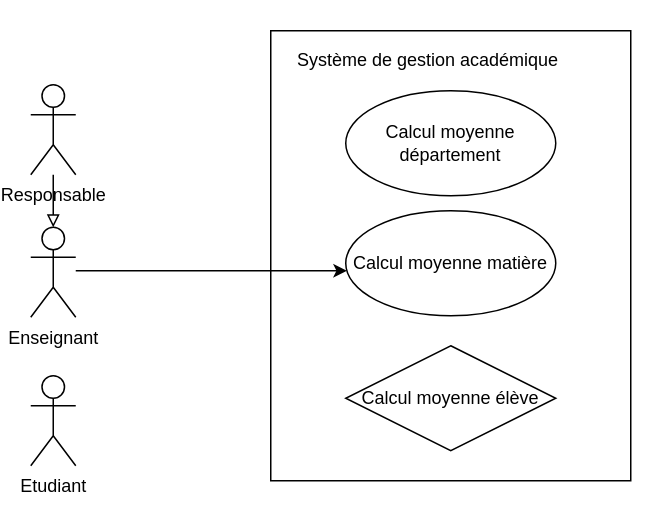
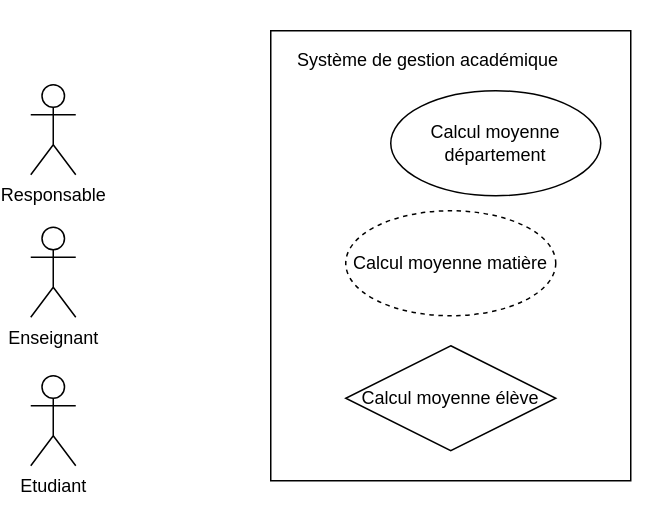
(451, 143) -> (496, 143)
(53, 202) -> none
(451, 263) -> (451, 263)
(206, 271) -> none
